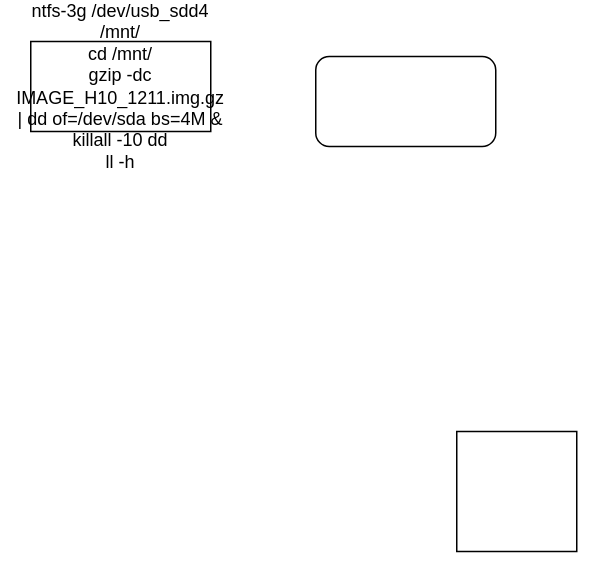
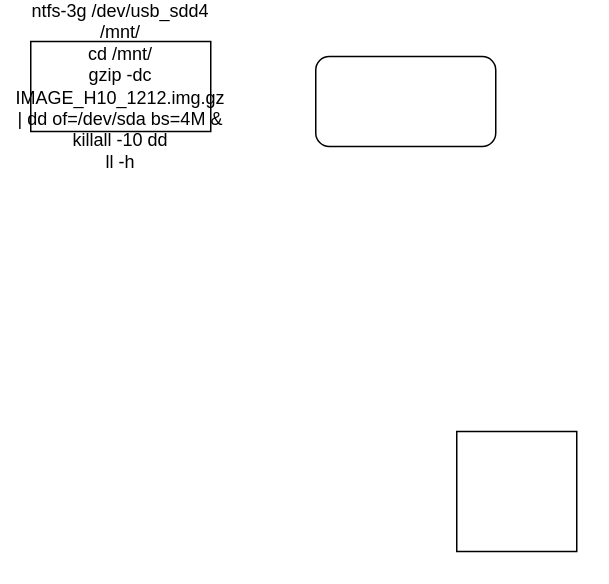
(121, 86) -> (121, 86)
